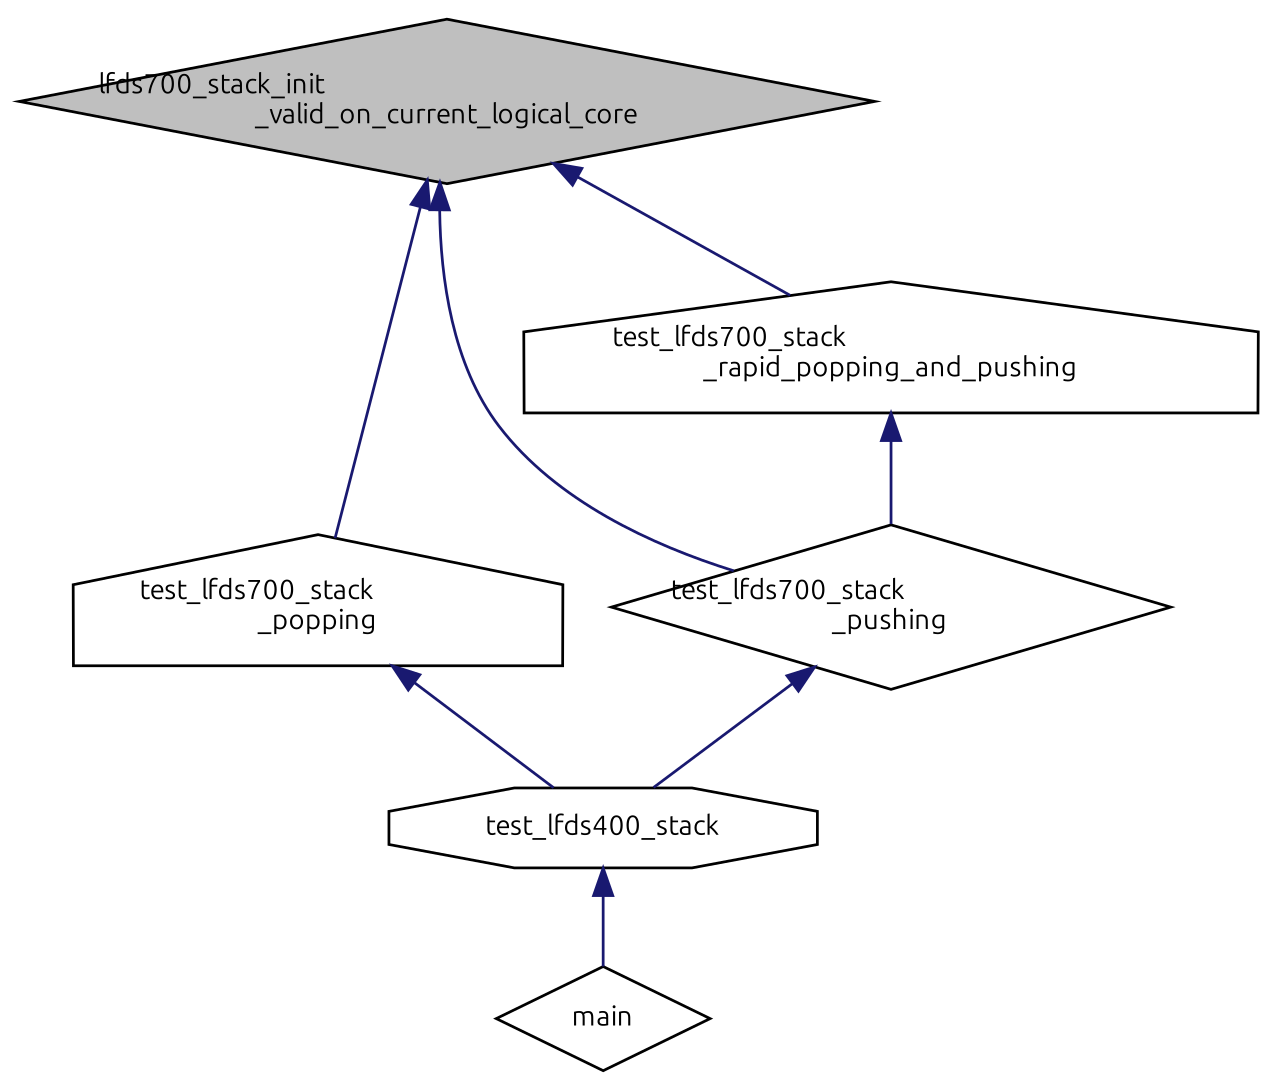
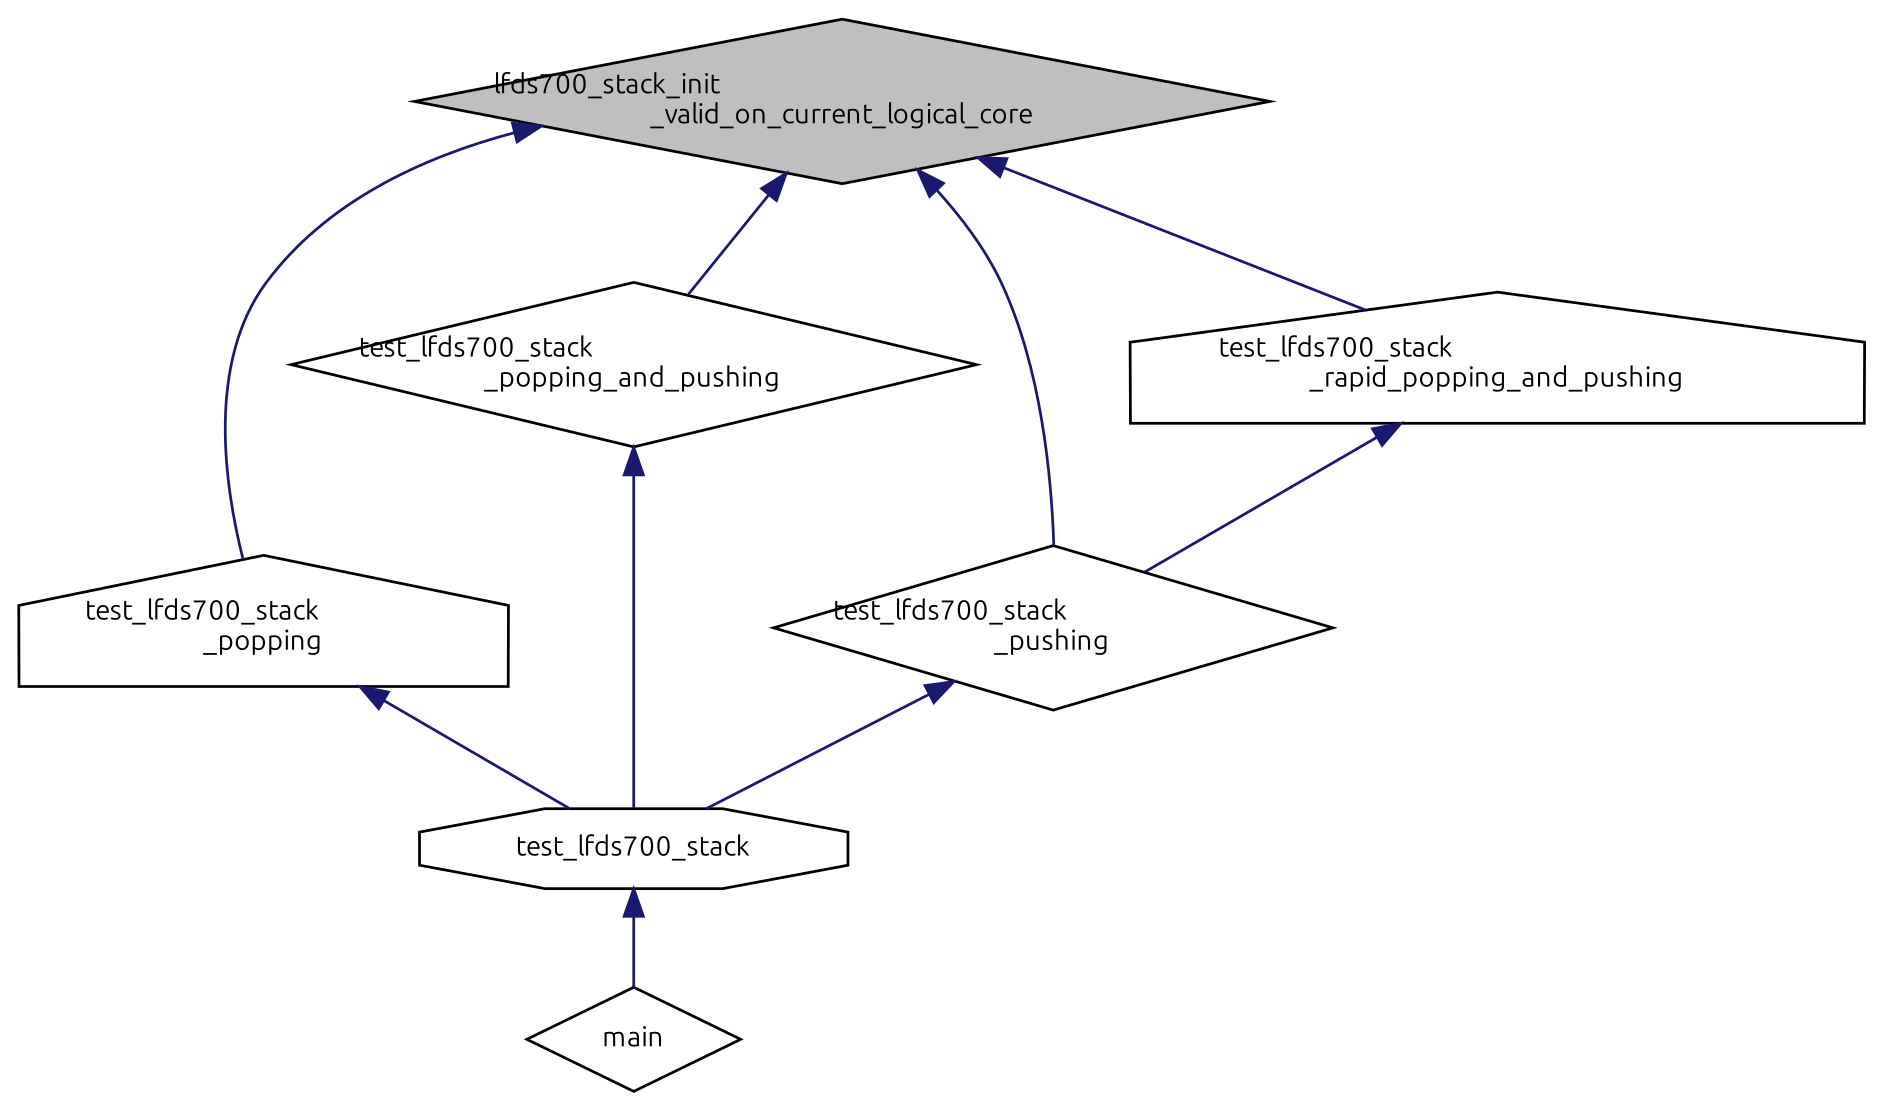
none -> (634, 365)
(603, 828) -> (634, 849)
